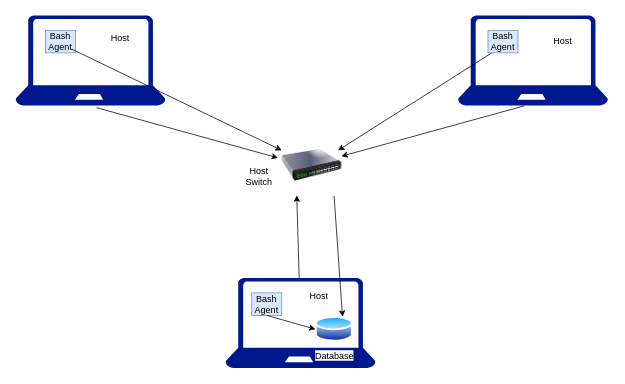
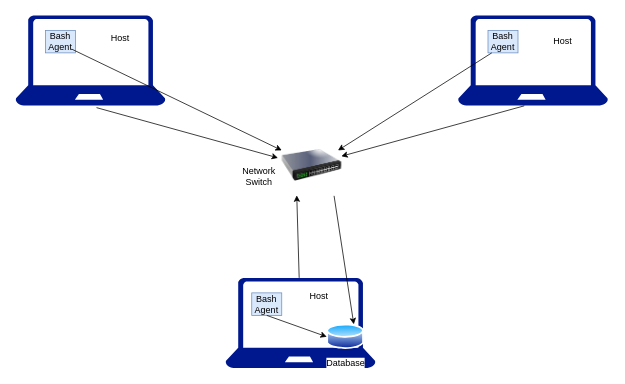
(259, 177) -> (259, 177)
(334, 329) -> (345, 337)
